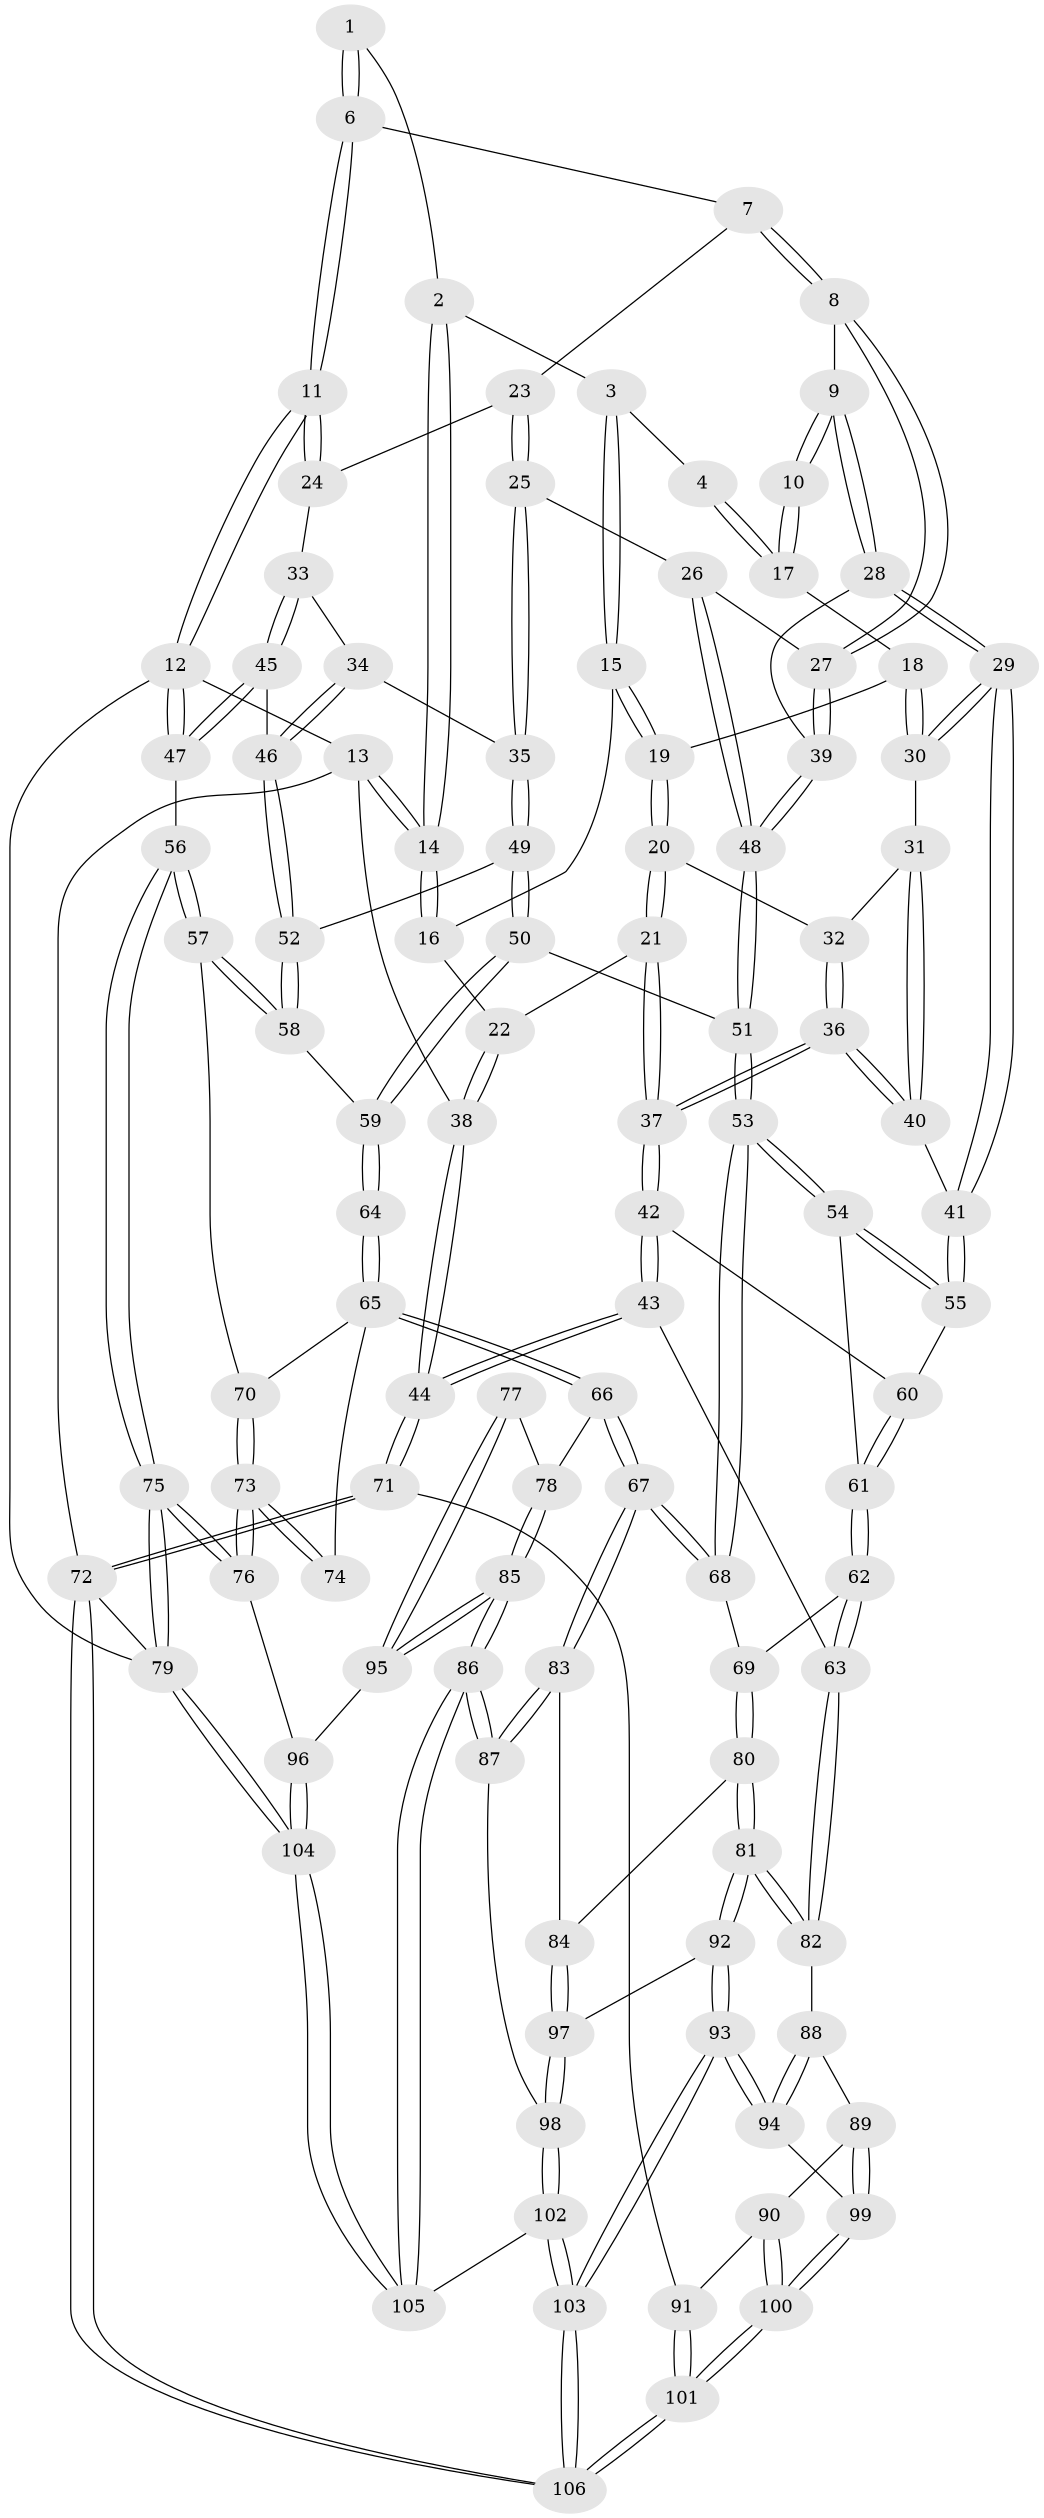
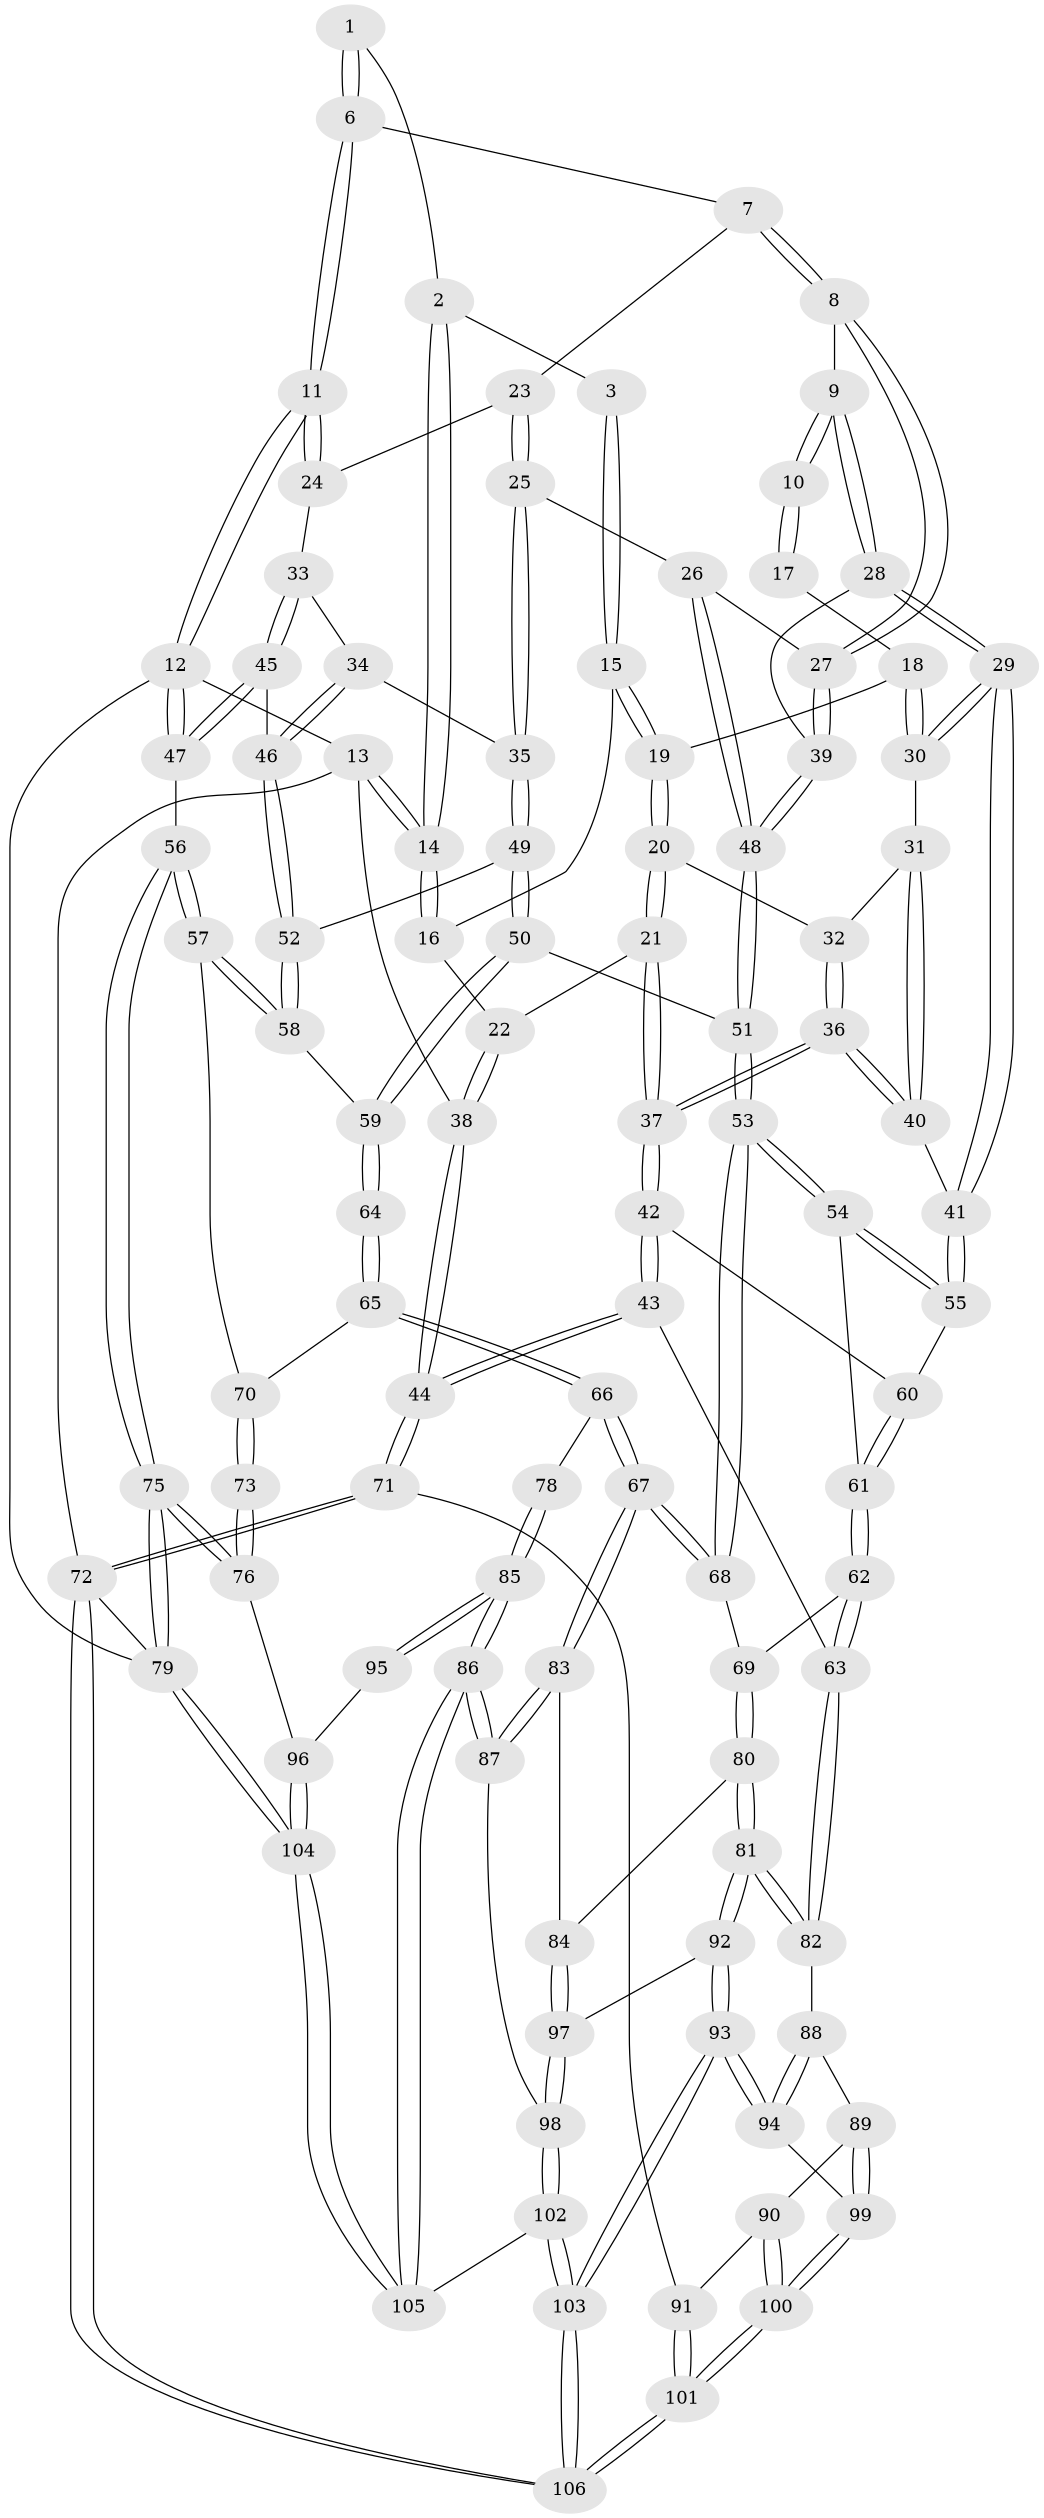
(703, 484) -> none
(512, 1396) -> none
(335, 1578) -> none
